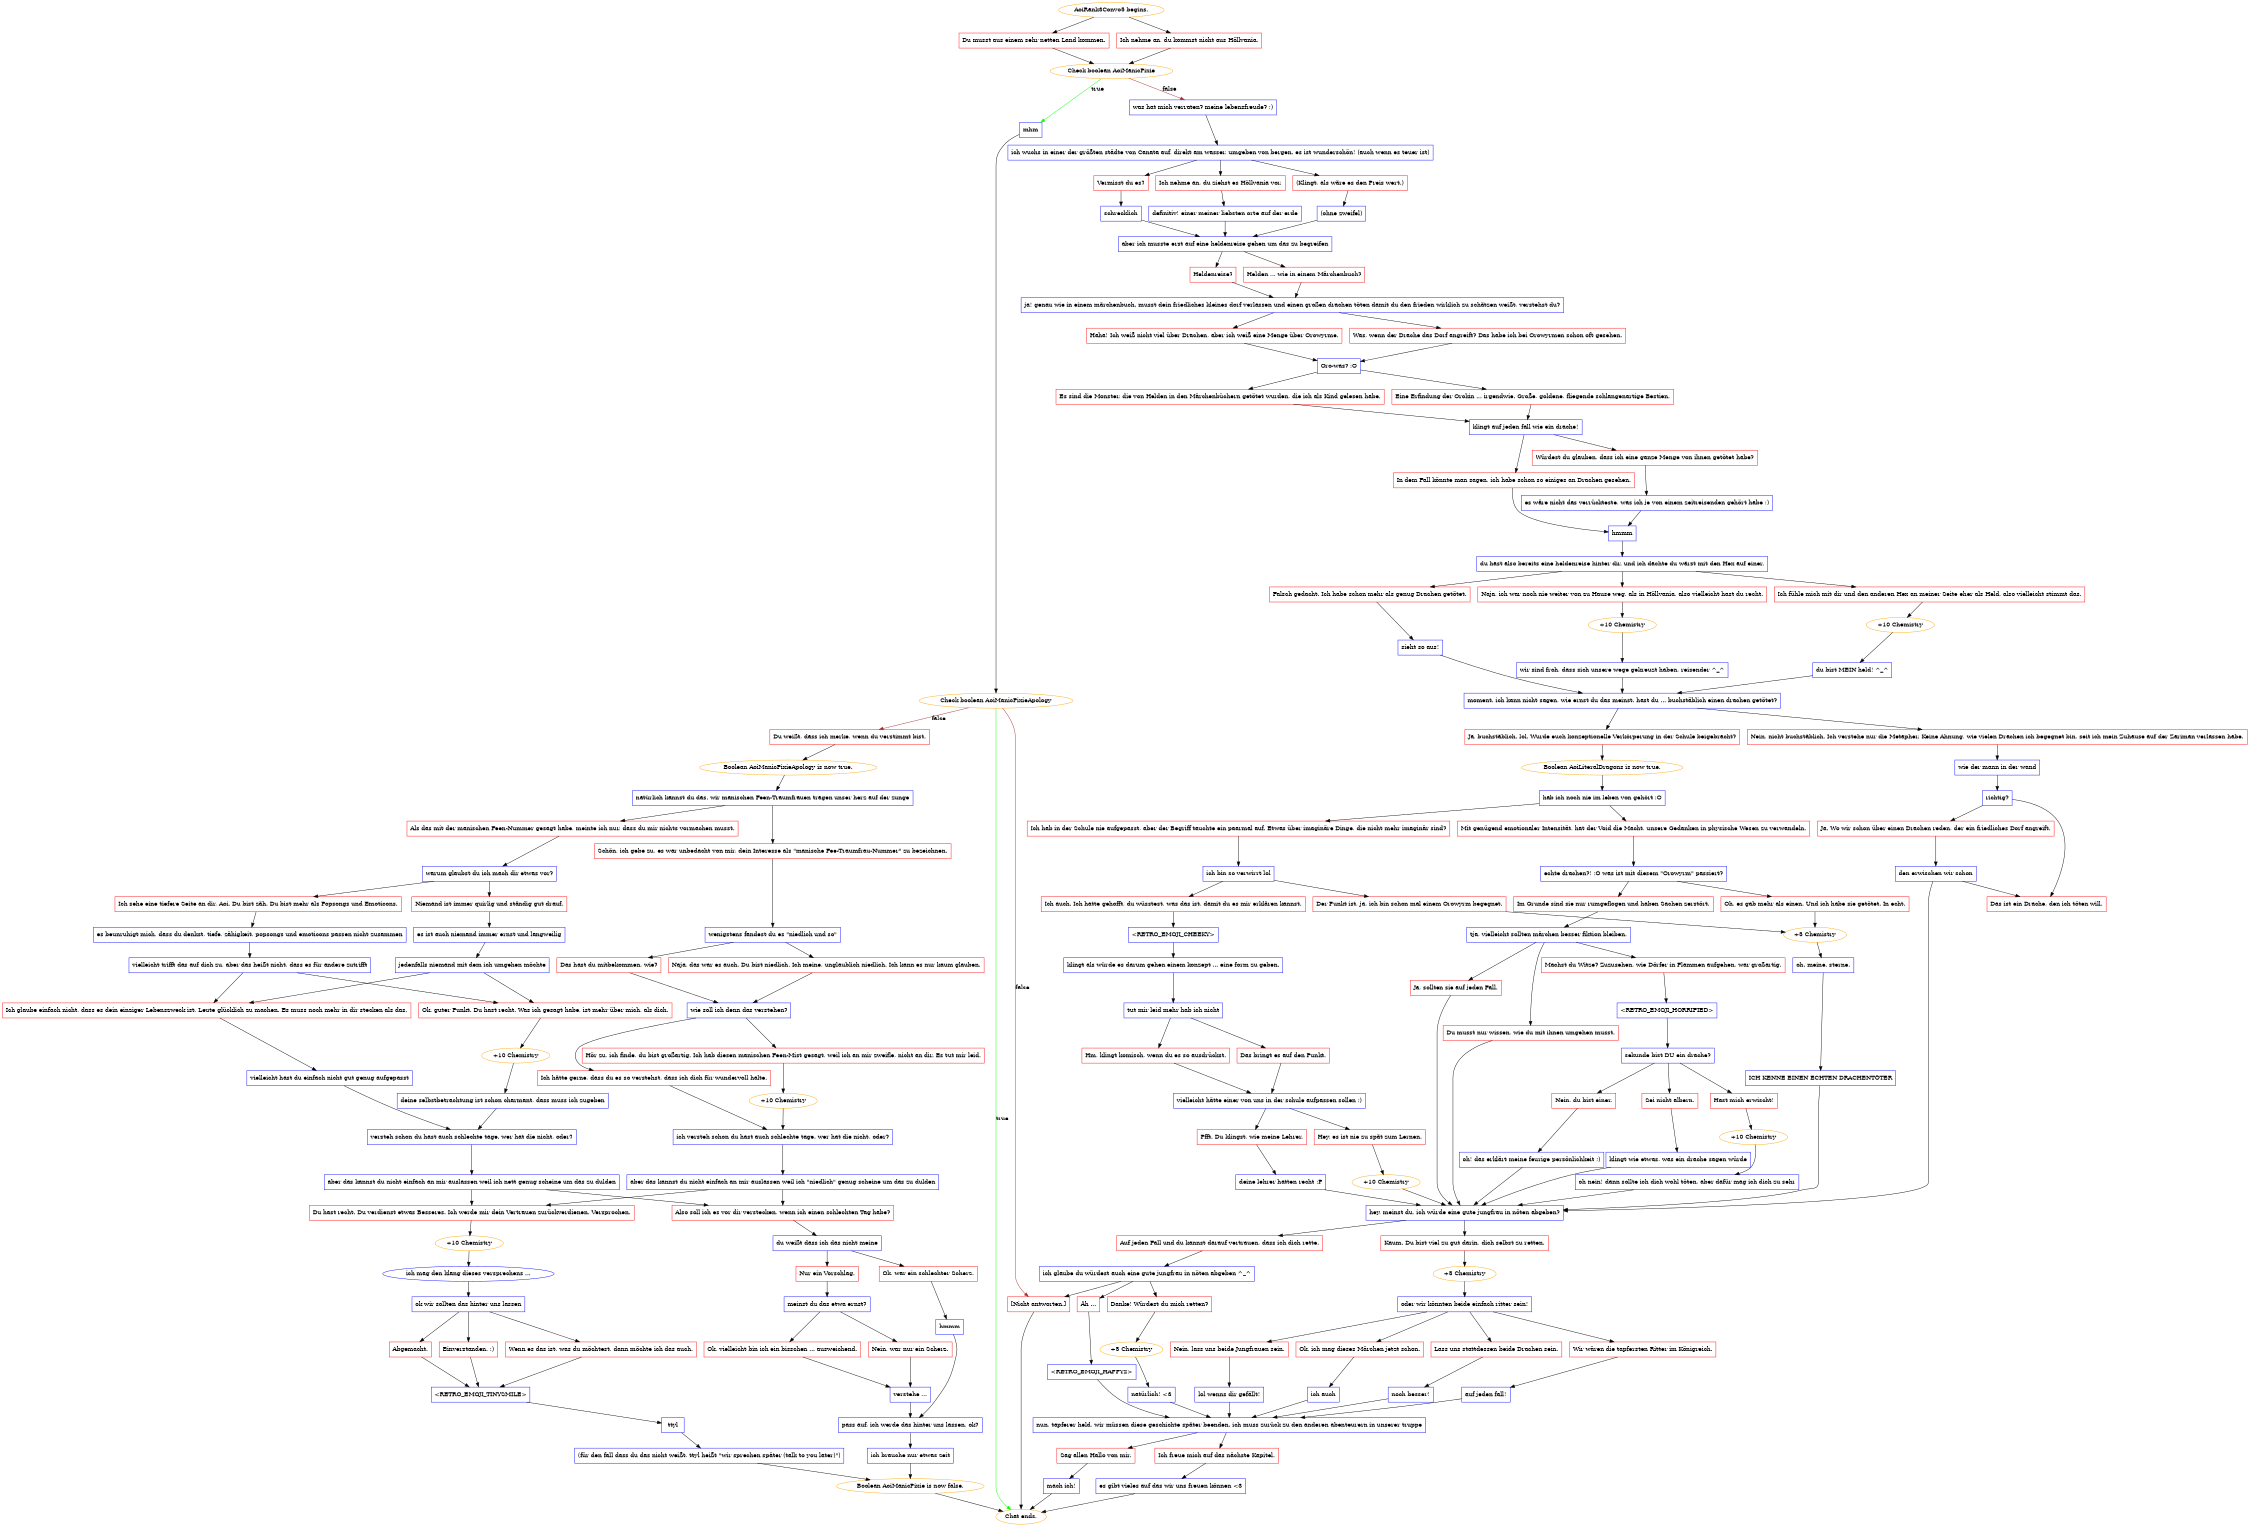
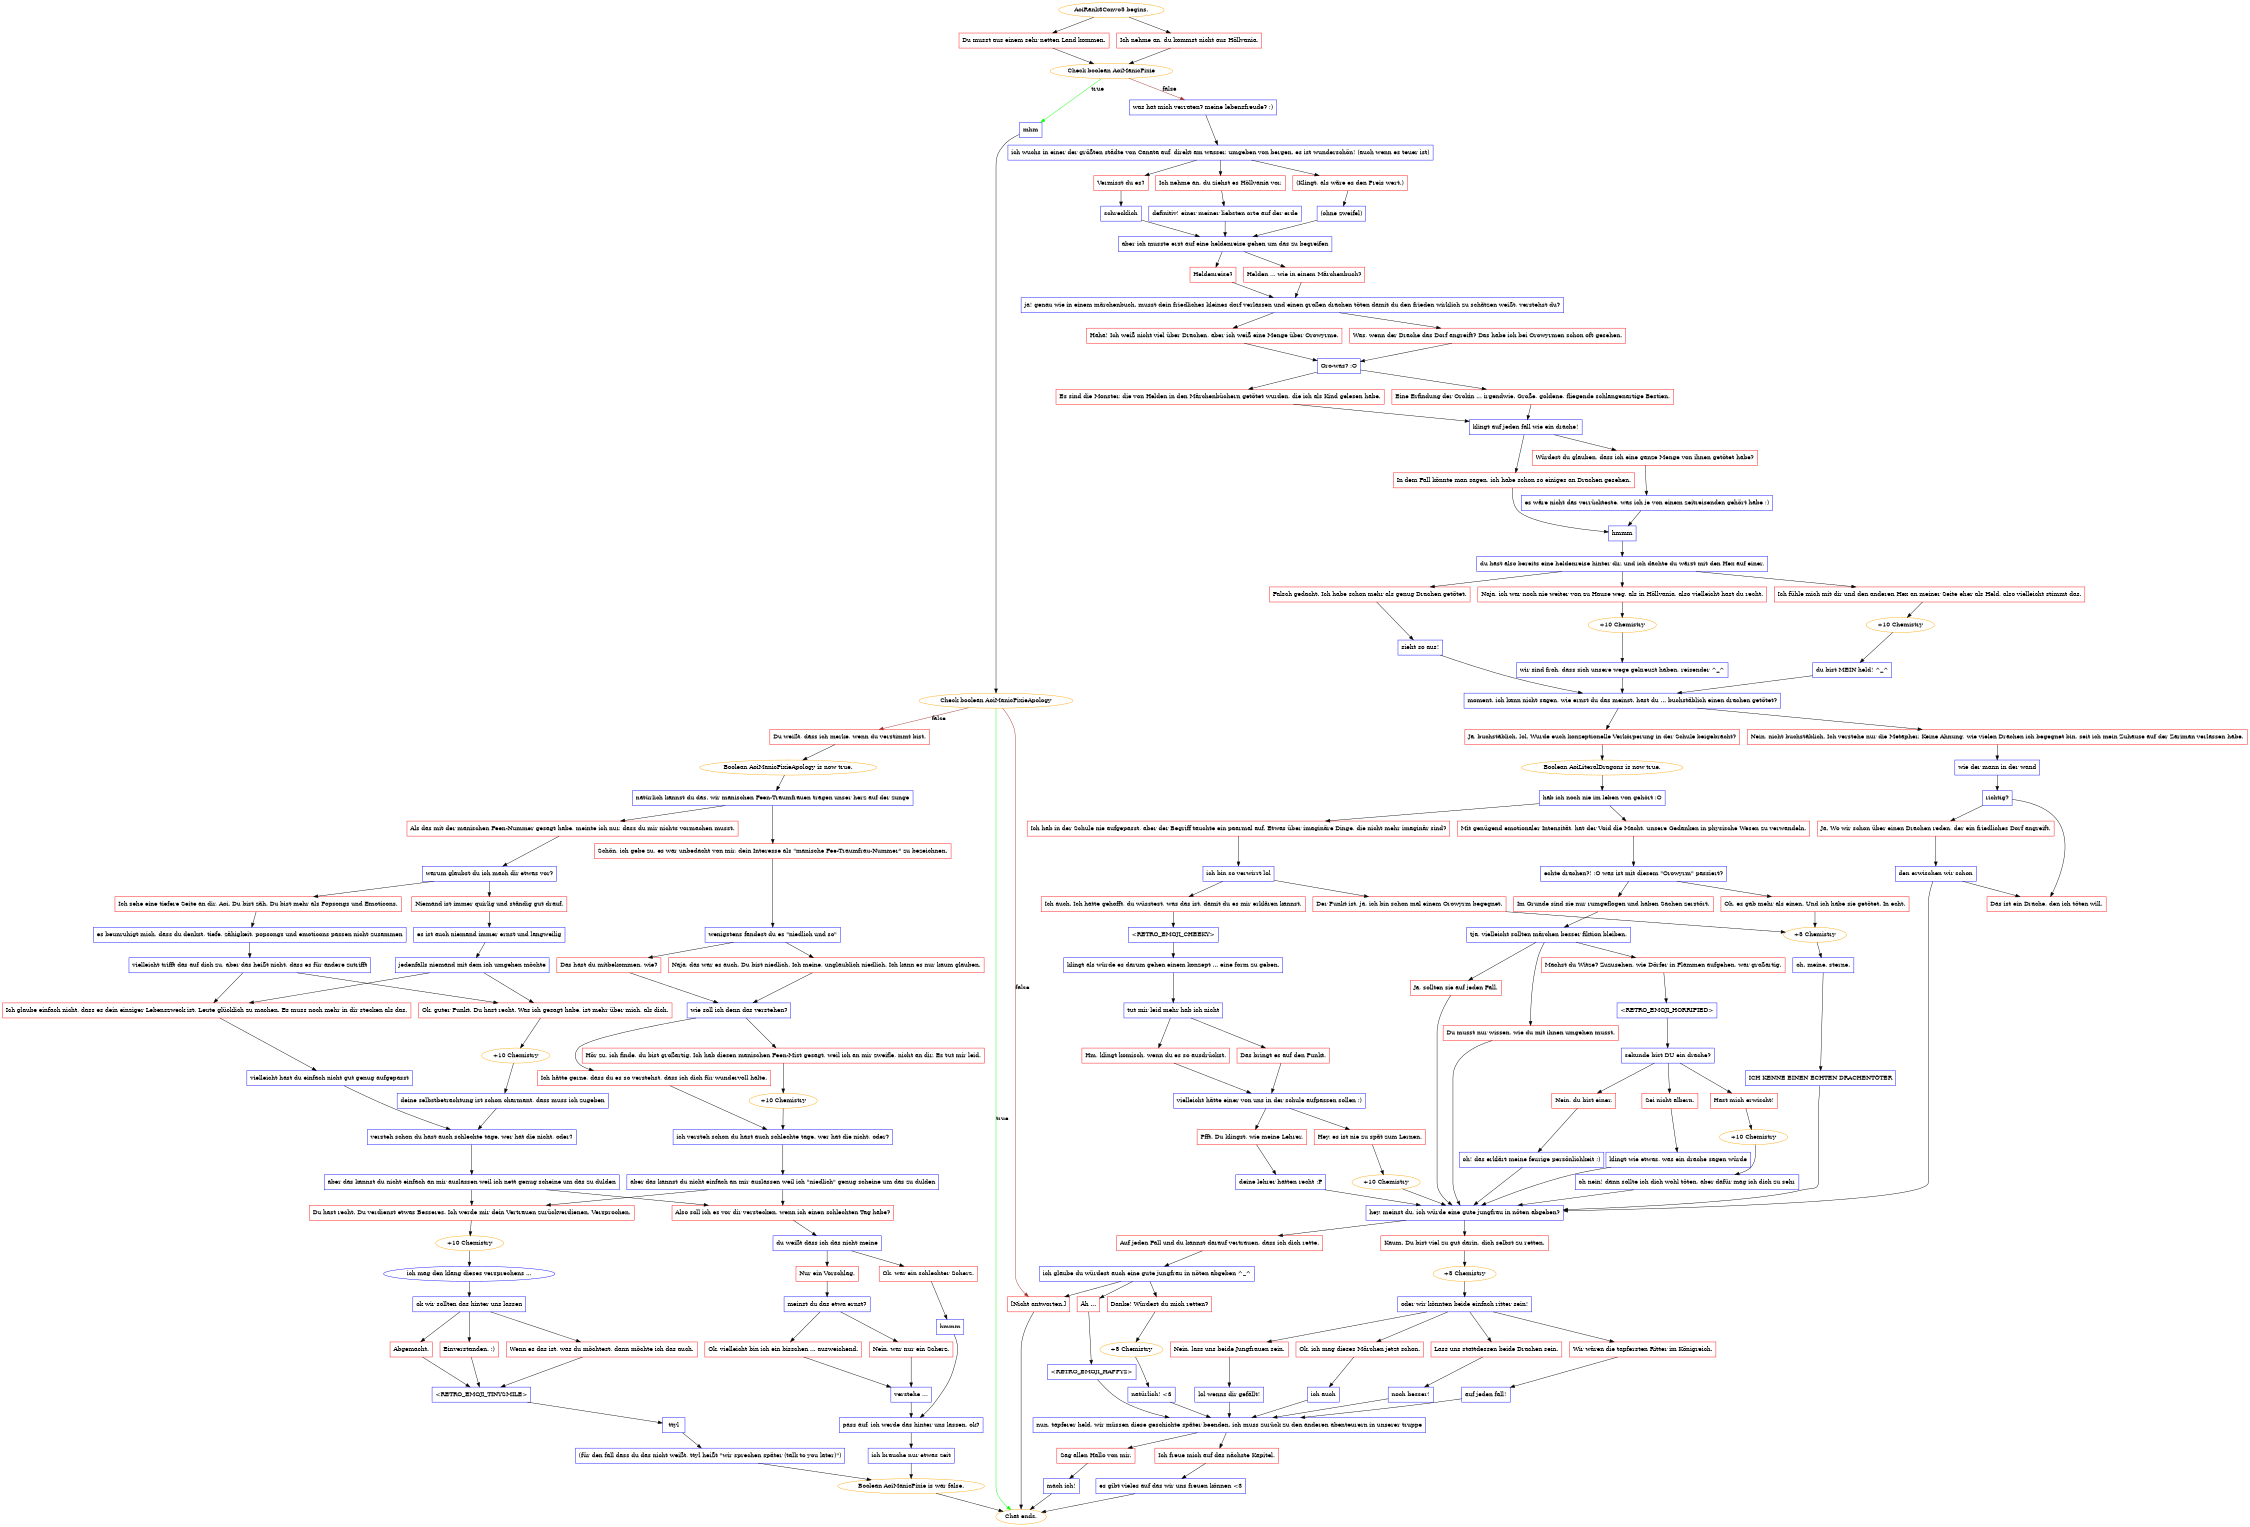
(910, 1486) -> (911, 1486)
